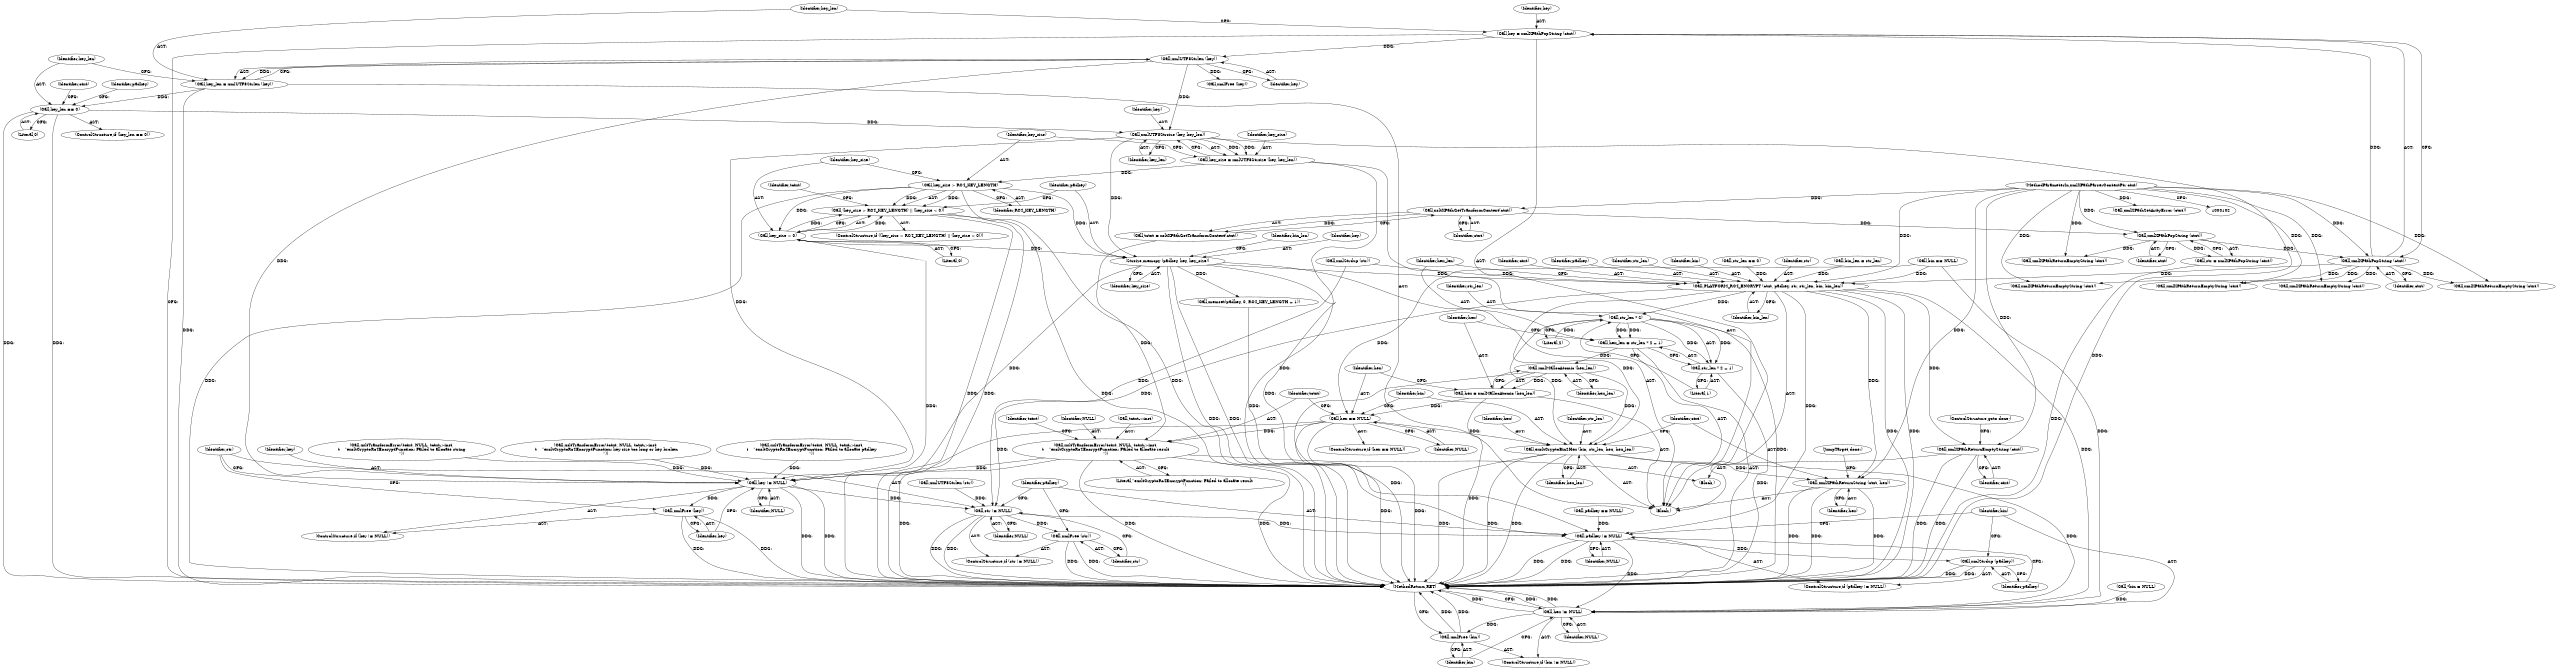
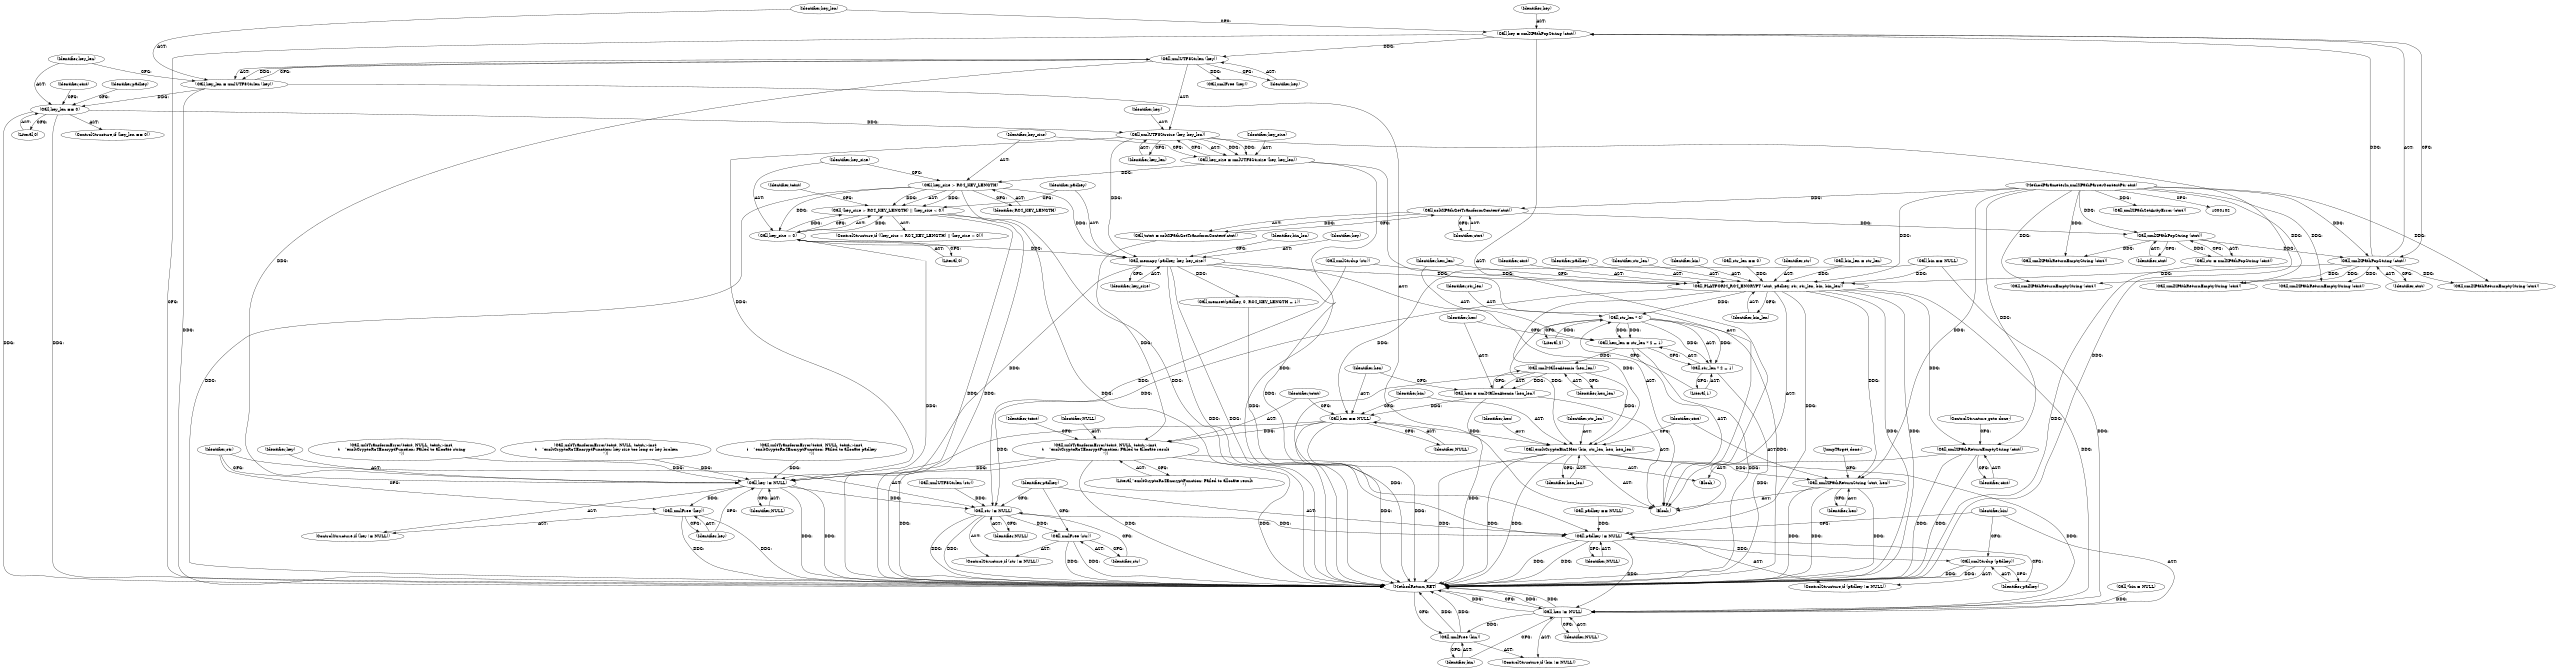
(1185, 97) -> (1185, 97)
(1167, 261) -> (1167, 261)
(1136, 419) -> none
(1367, 450) -> none
(1755, 468) -> (1755, 468)
